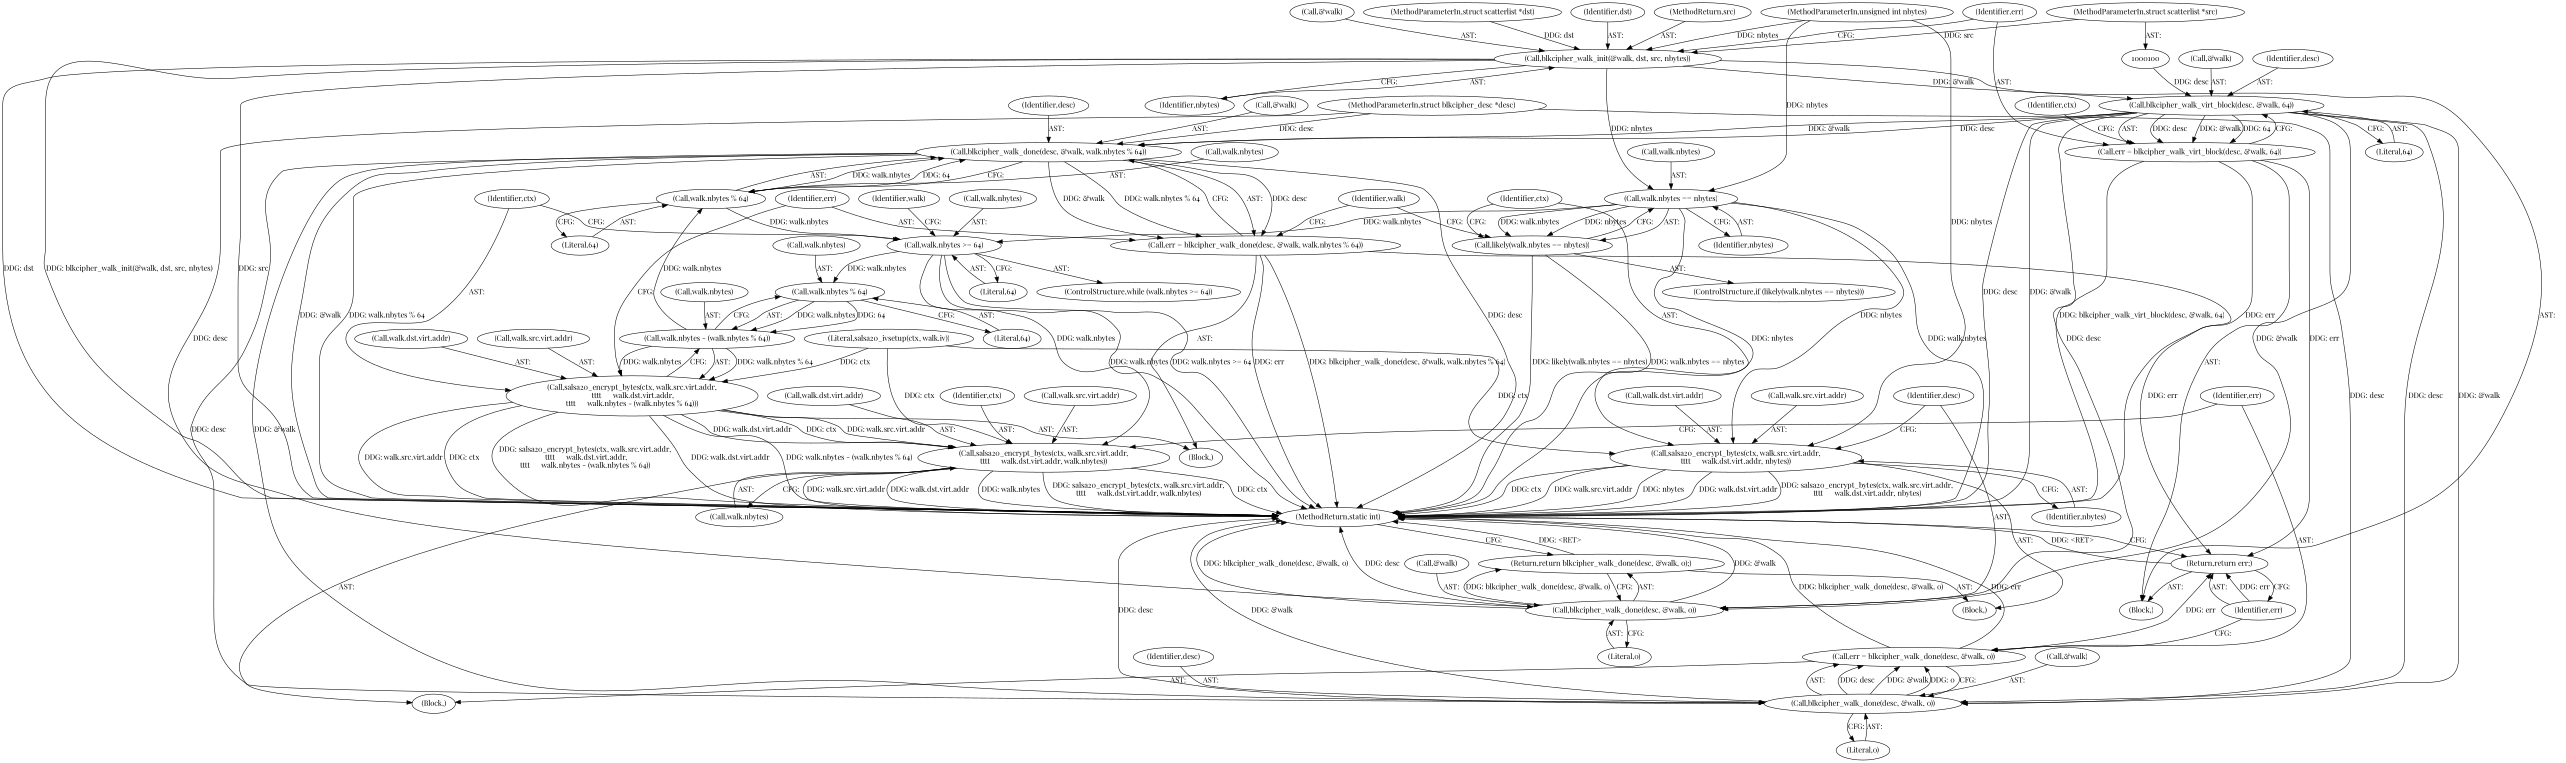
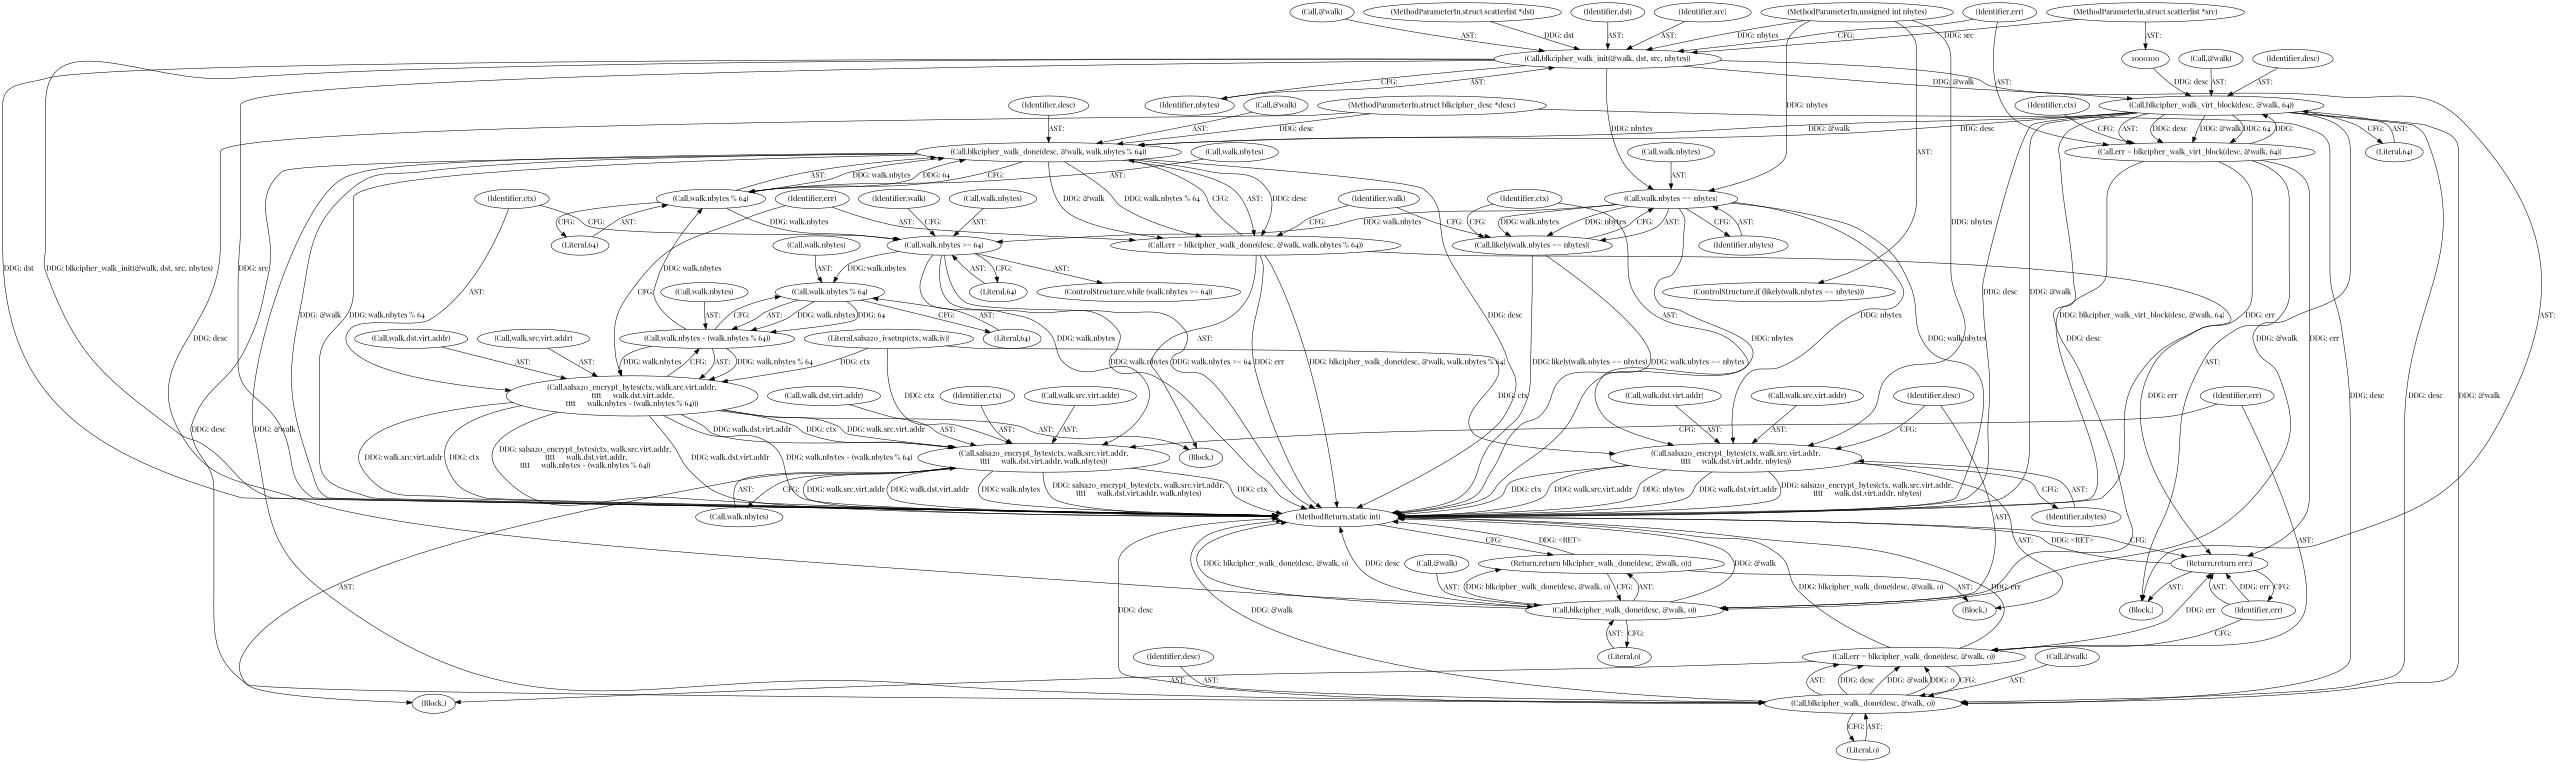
(1703, 12) -> (1703, 12)
(2285, 129) -> (2285, 129)
(1651, 268) -> (1917, 172)
